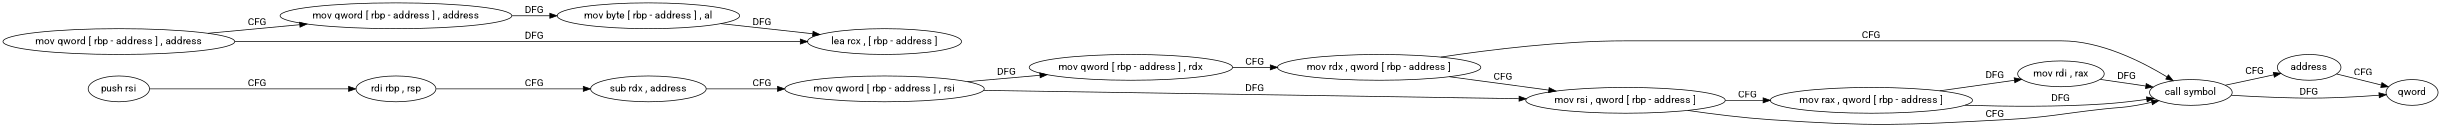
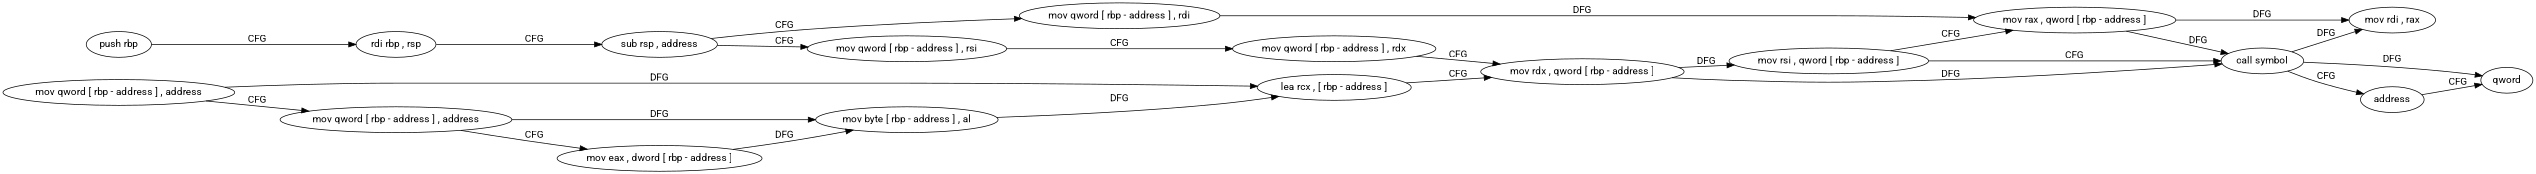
none -> (1120, 16)
(1871, 35) -> (1951, 74)
(1007, 72) -> (1120, 43)
(1503, 77) -> (1707, 61)
none -> (1445, 80)
(2123, 83) -> (2324, 42)
(119, 89) -> (119, 44)
(648, 89) -> (660, 44)
(1251, 95) -> none
none -> (660, 158)
